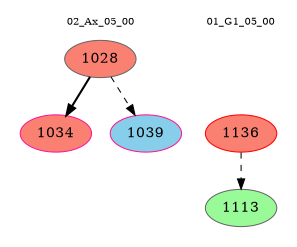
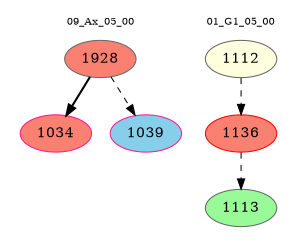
(101, 22) -> (101, 22)
(100, 59) -> (100, 59)
none -> (241, 59)
